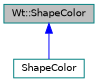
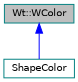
(49, 14) -> (39, 14)
